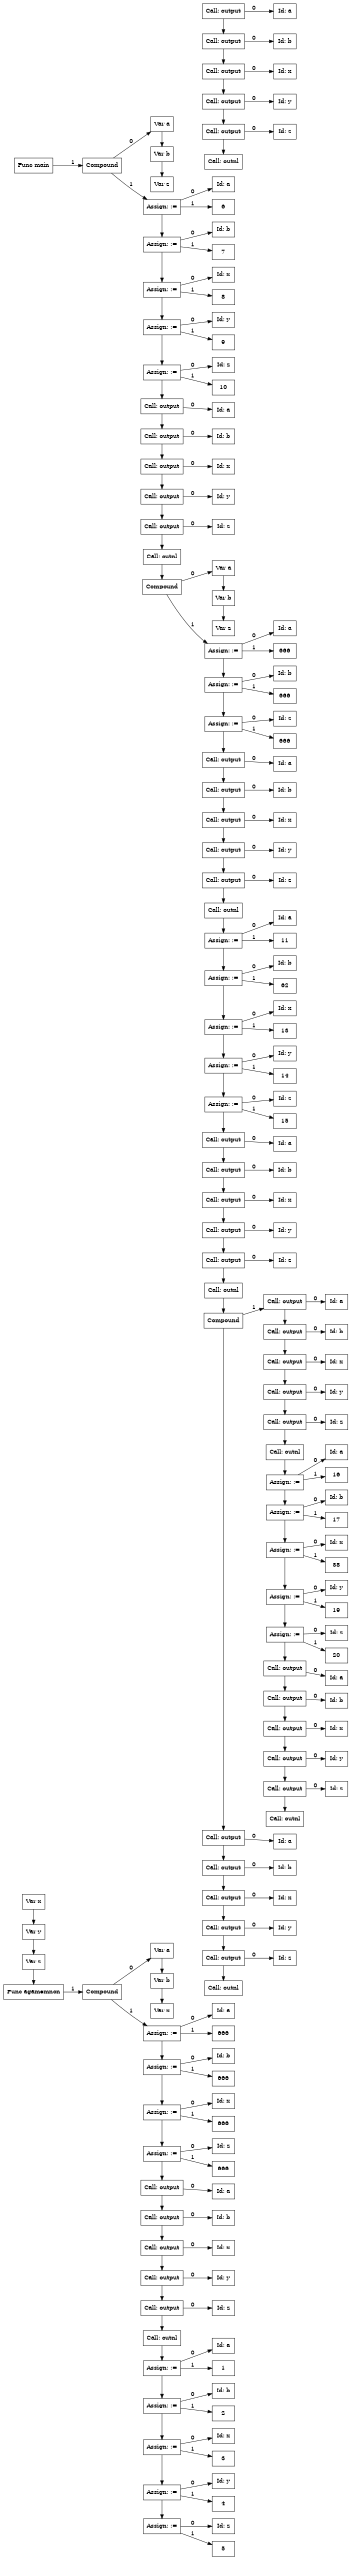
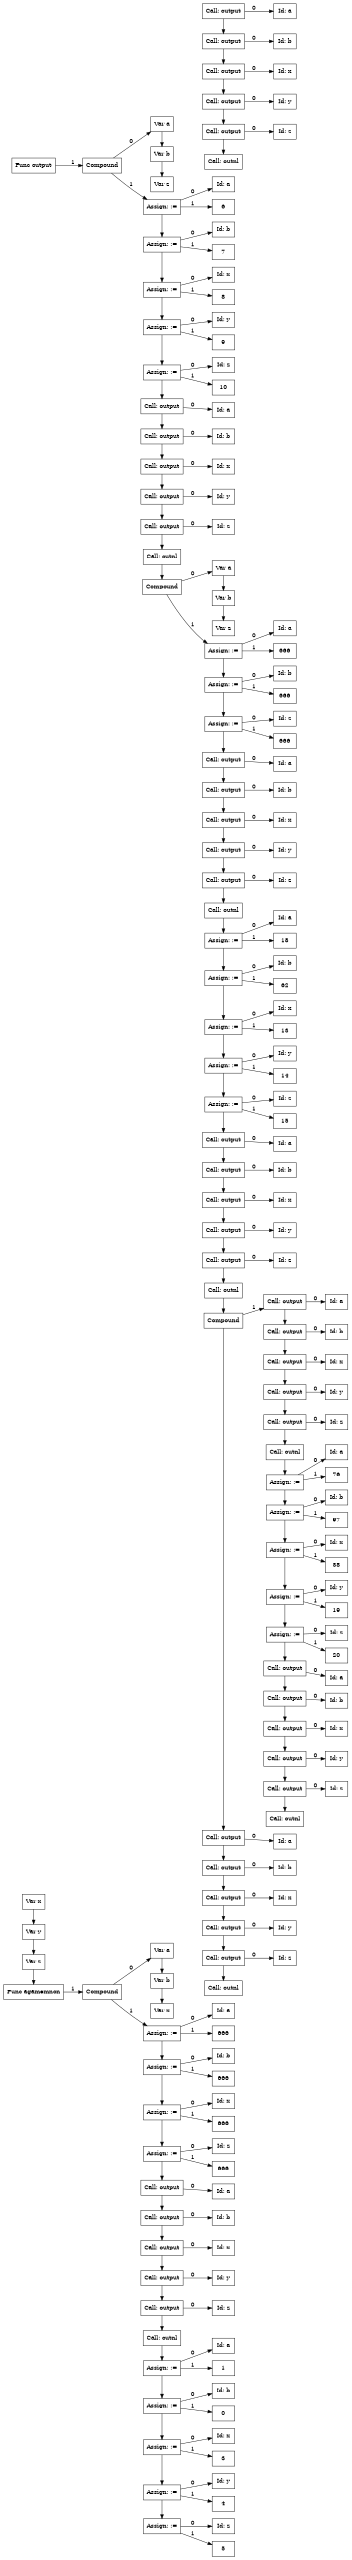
(34, 166) -> (34, 166)
(285, 941) -> (285, 941)
(337, 1475) -> (337, 1475)
(337, 1520) -> (337, 1520)
(223, 2413) -> (223, 2413)
